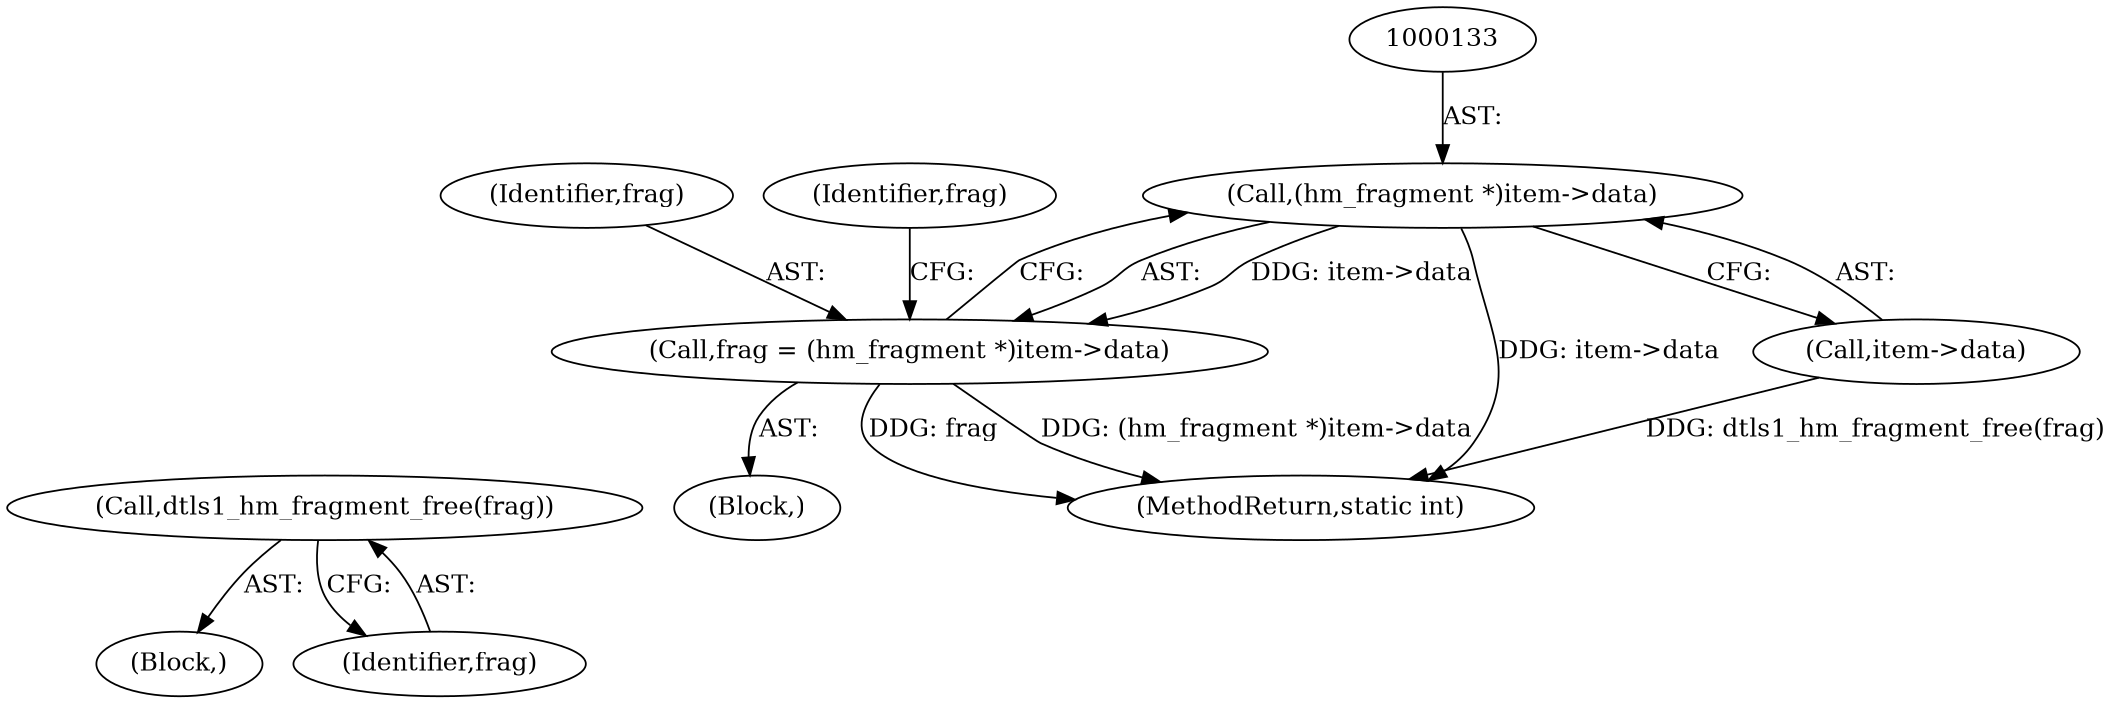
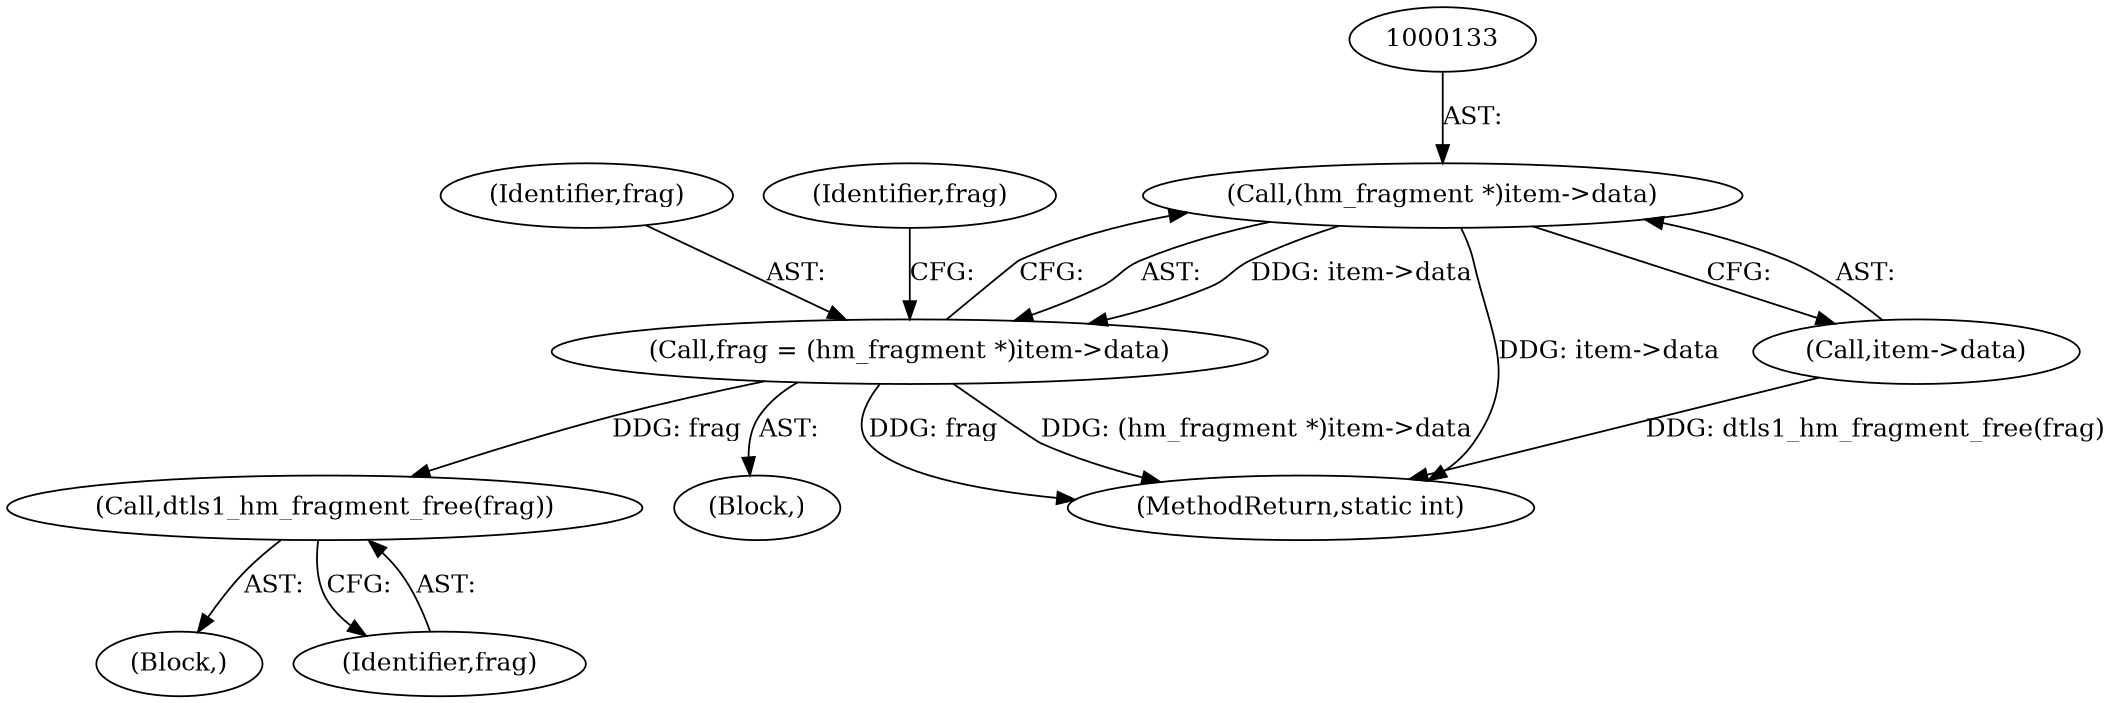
none -> (595, 421)
